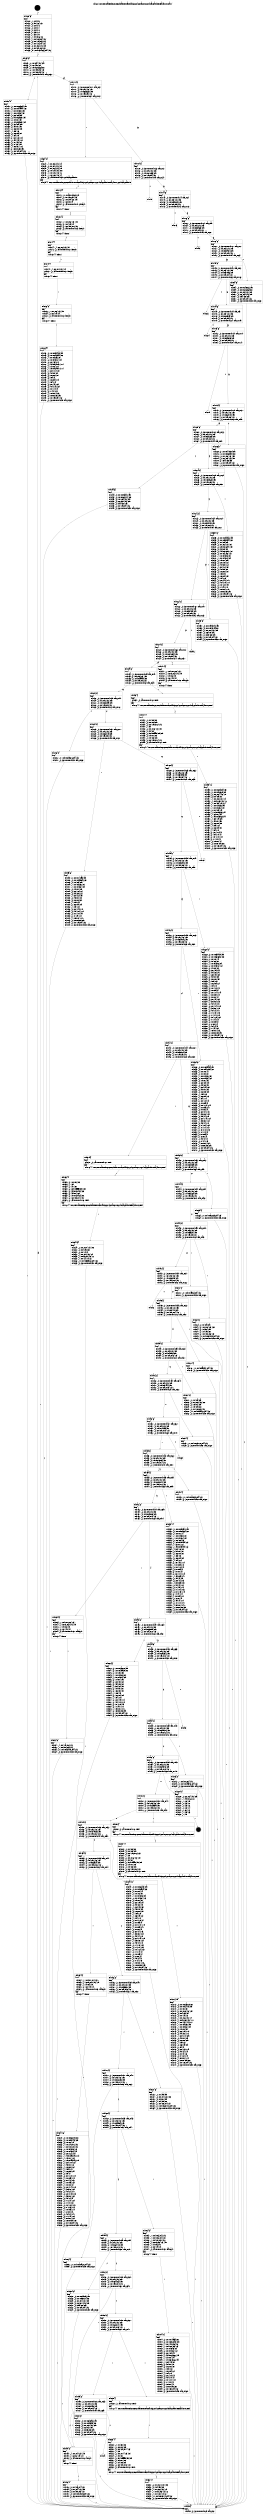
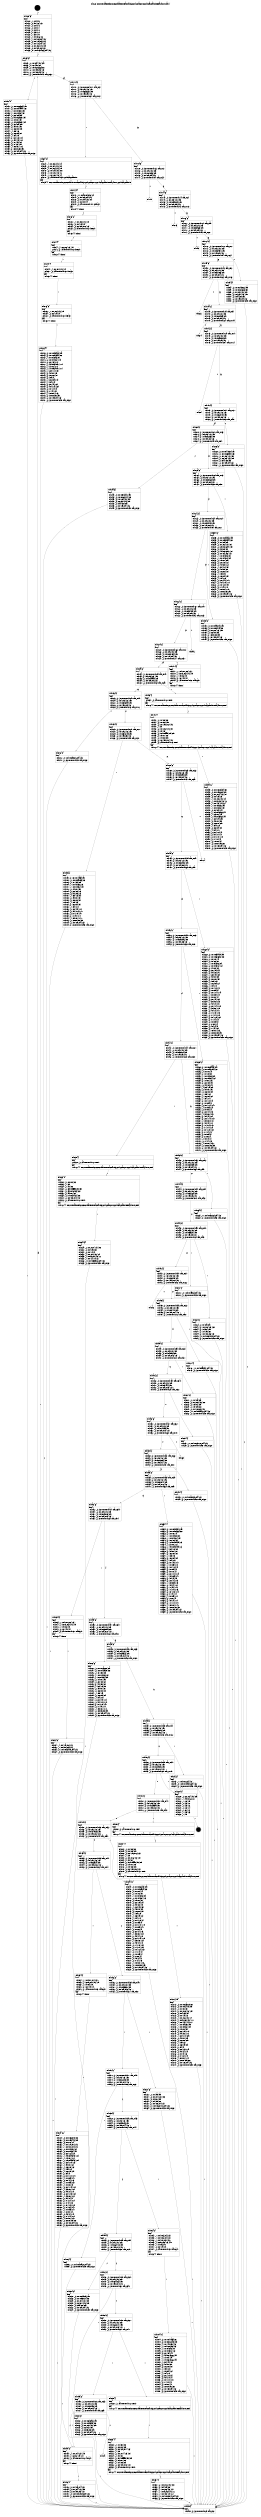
(183, 1728) -> none
